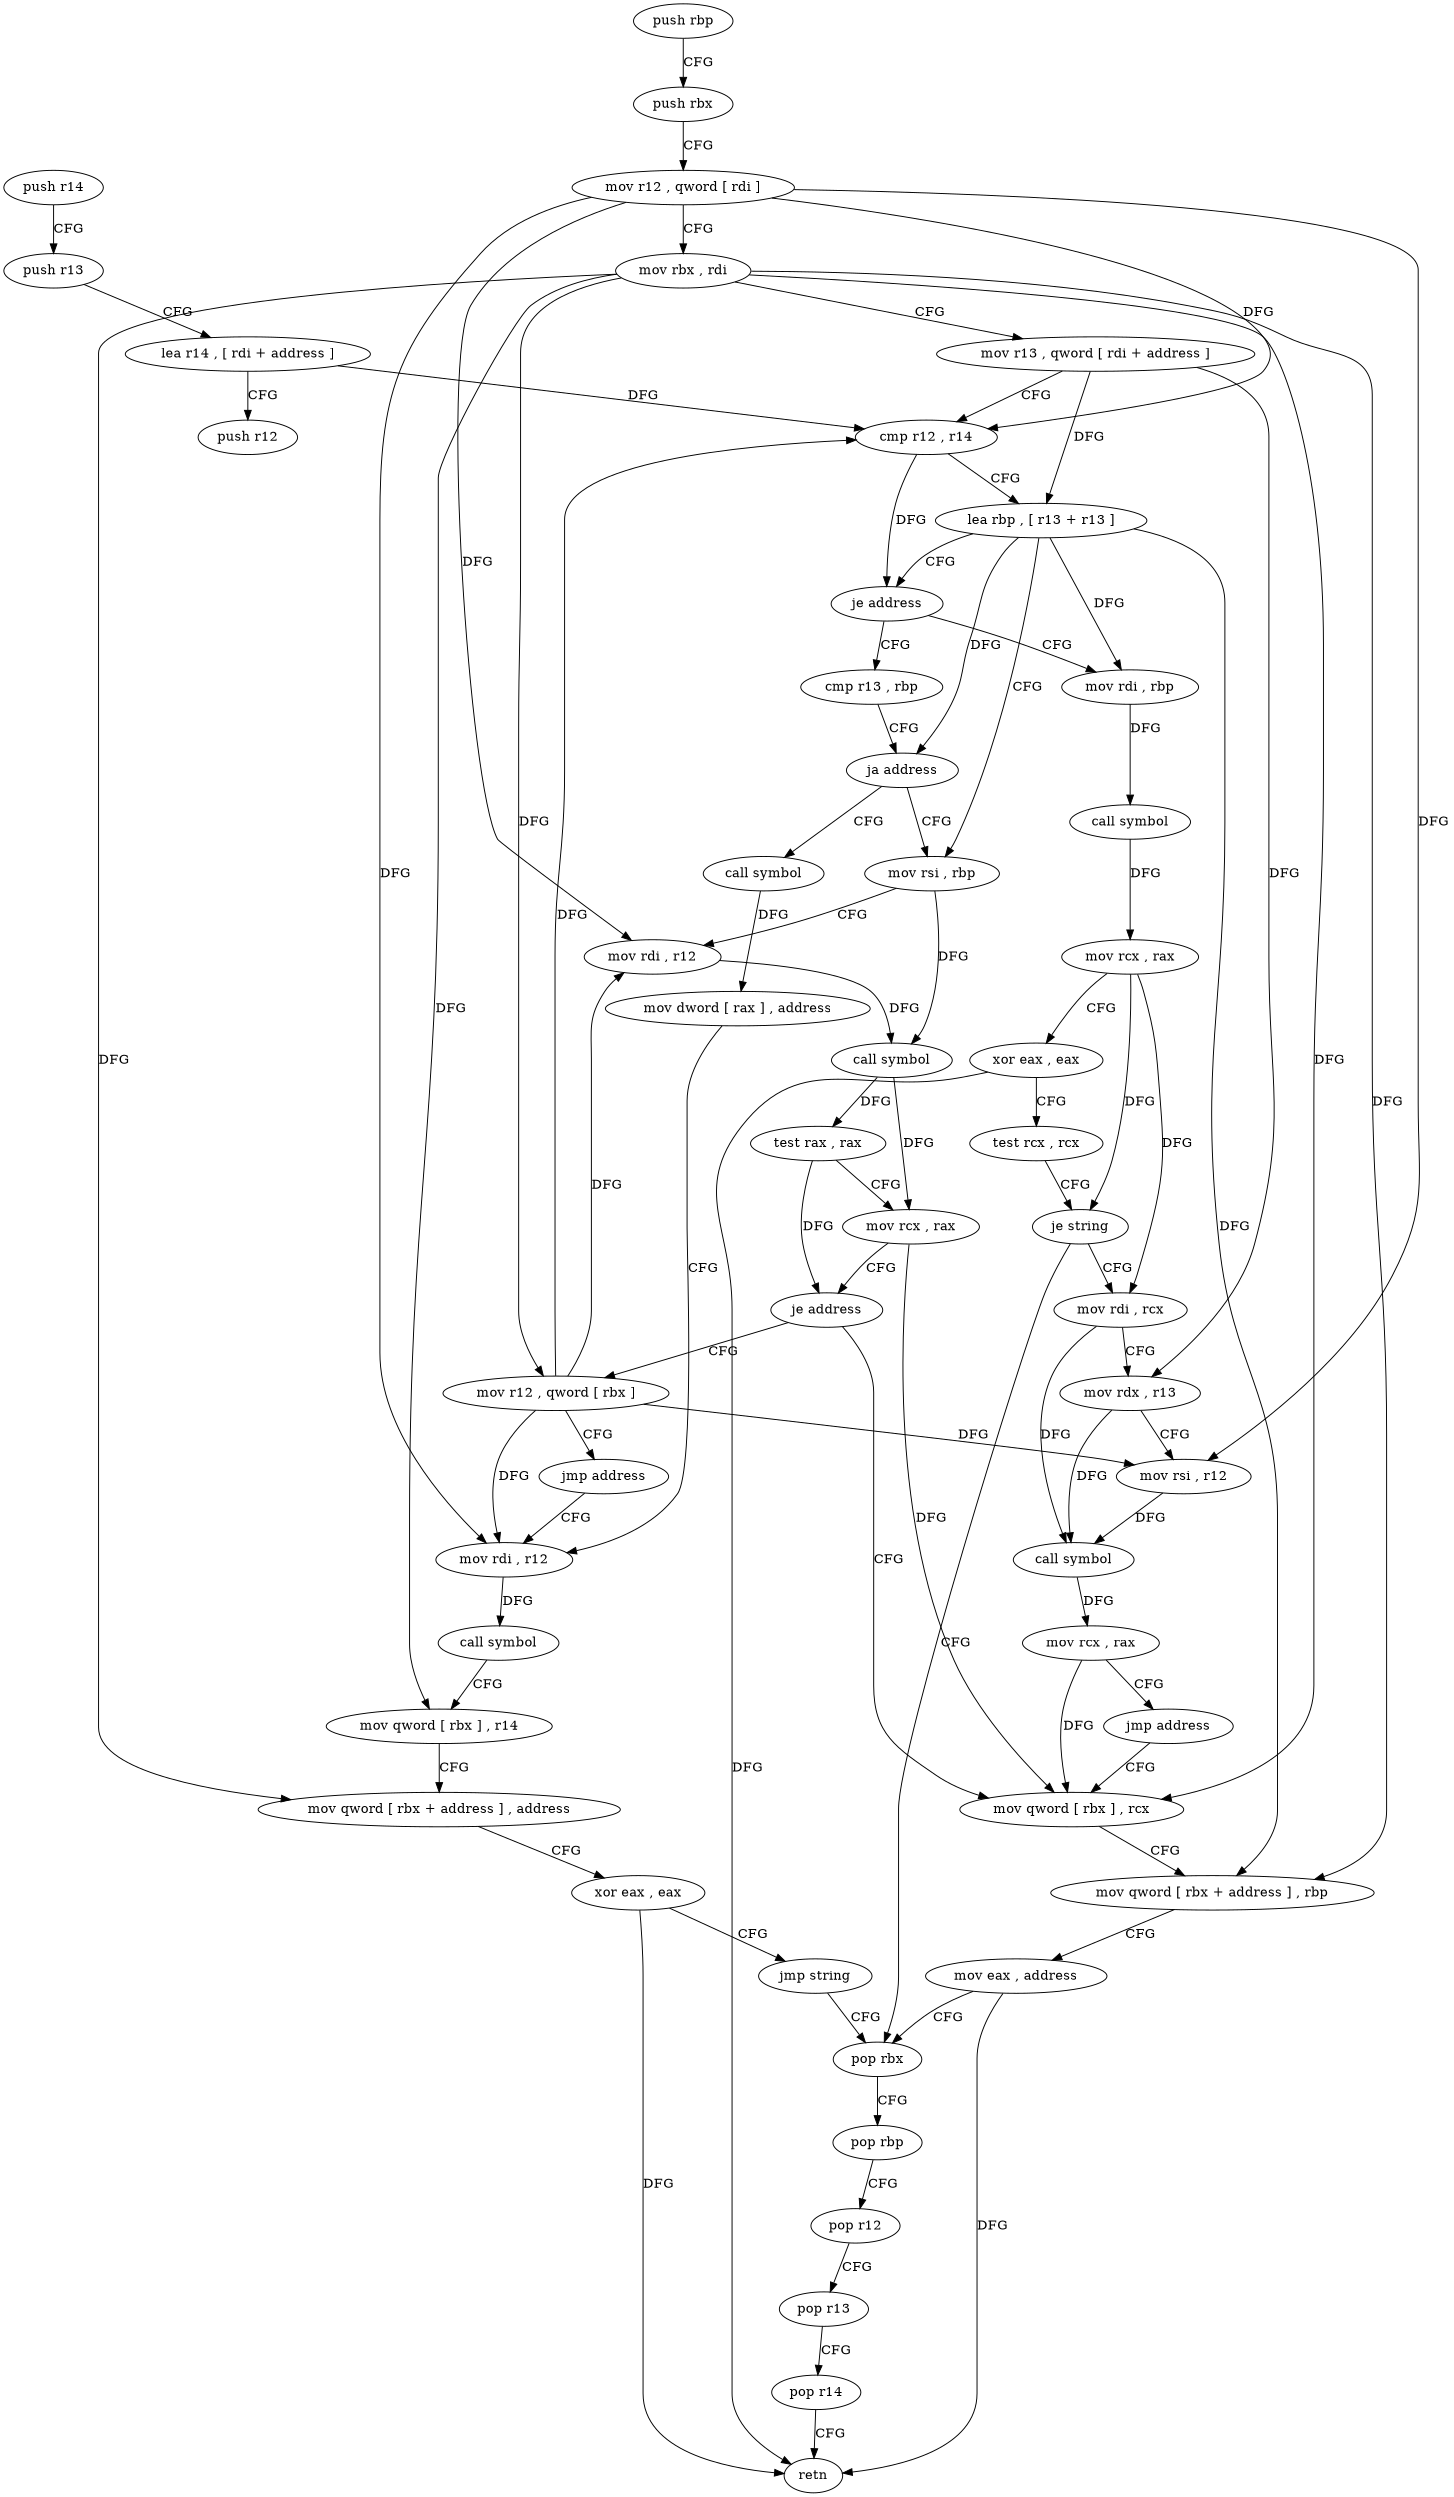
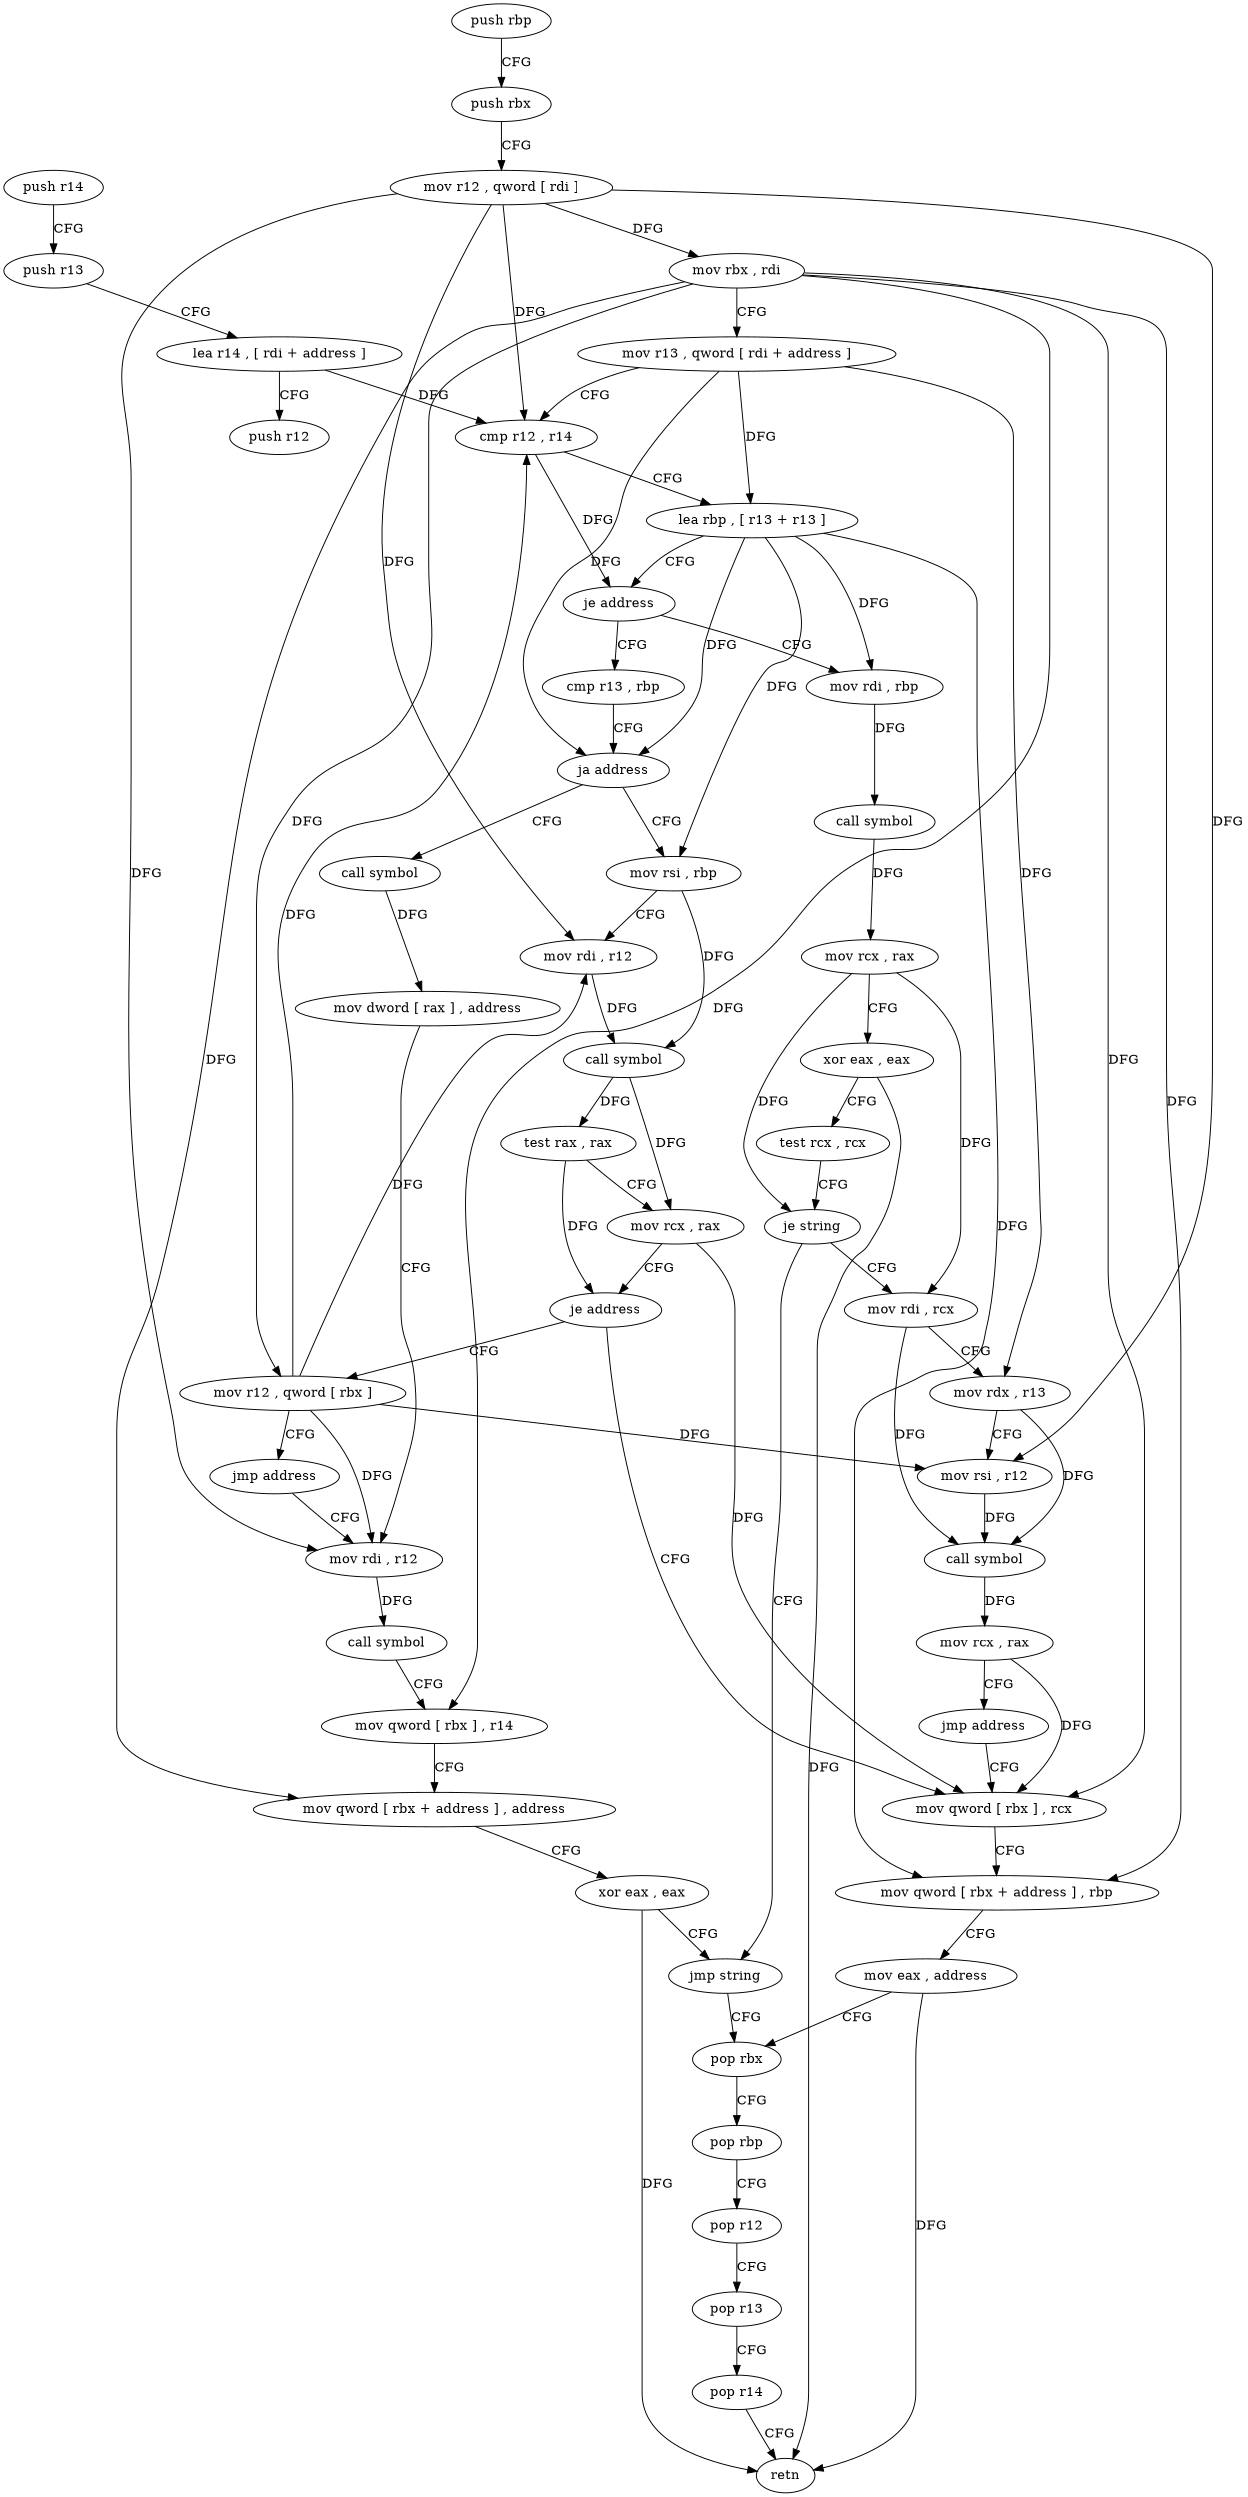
(699, 229) -> (648, 229)
none -> (586, 558)
(1028, 687) -> (782, 687)
(946, 1611) -> (773, 1599)
